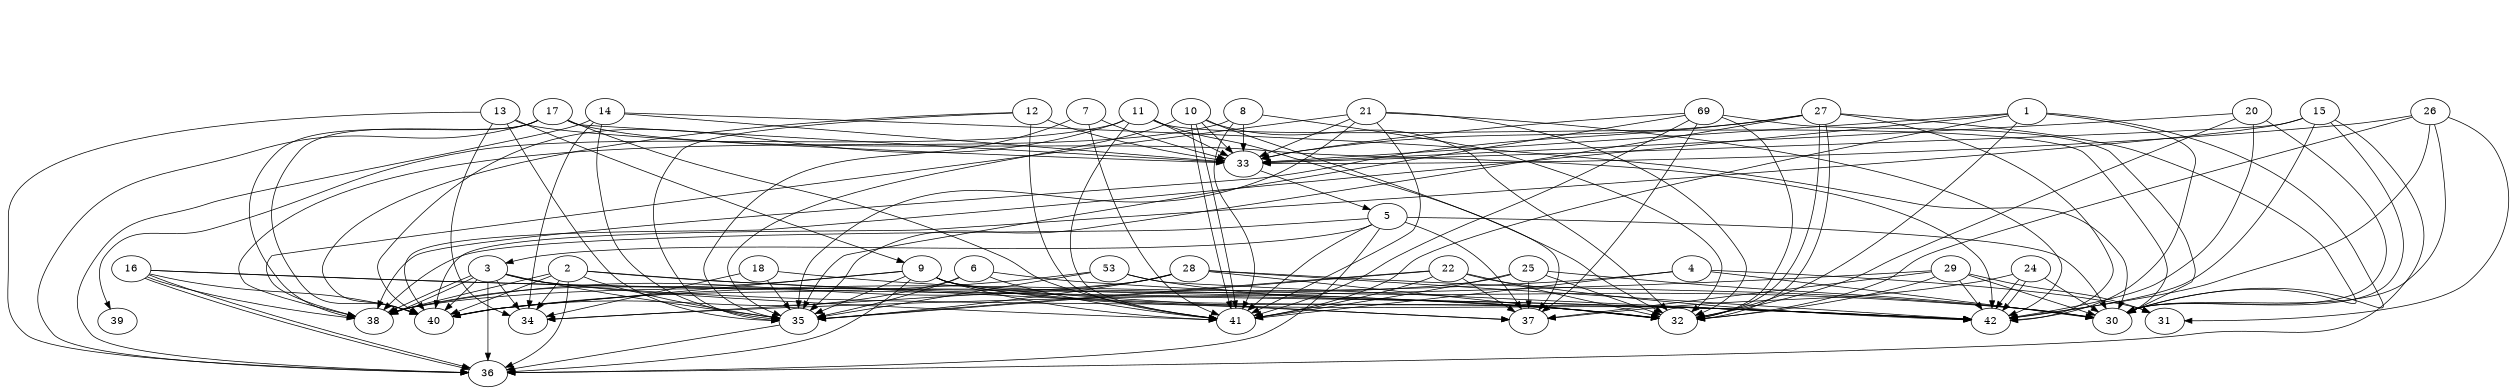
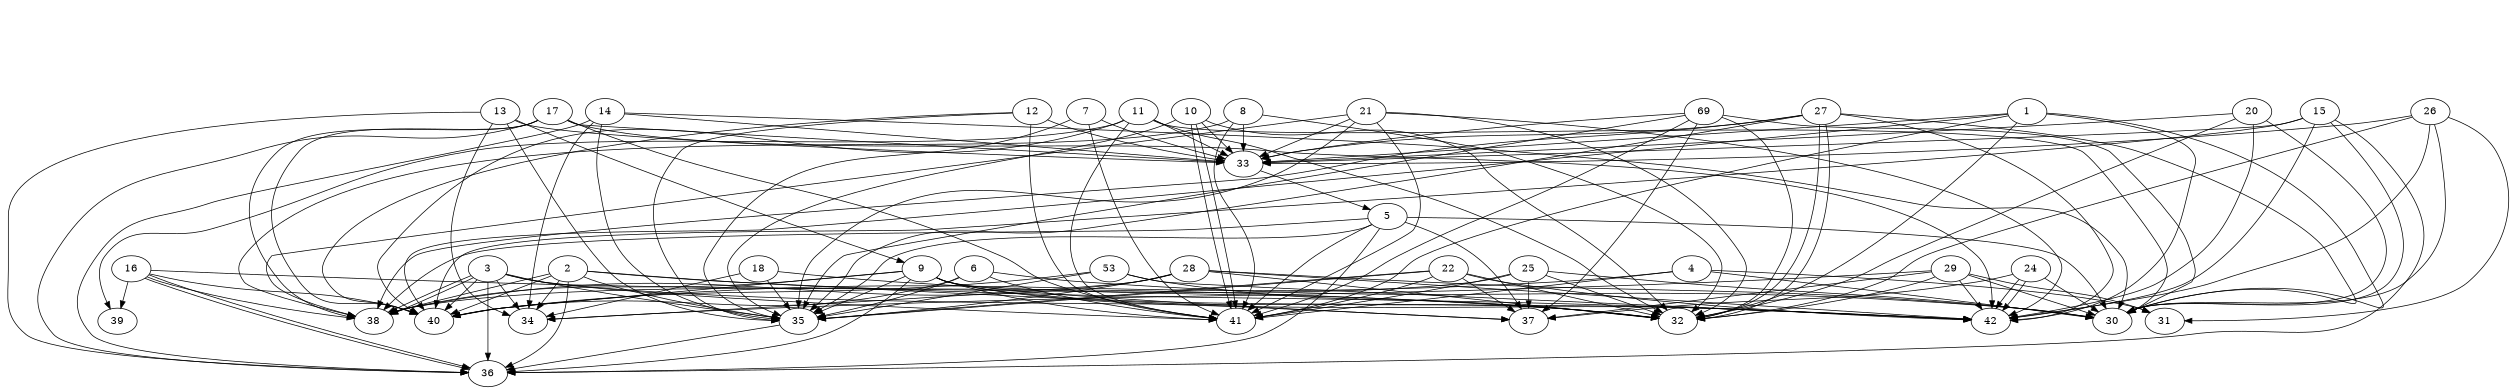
(1409, 190) -> none
(943, 248) -> (1087, 237)
(1057, 294) -> (125, 291)
